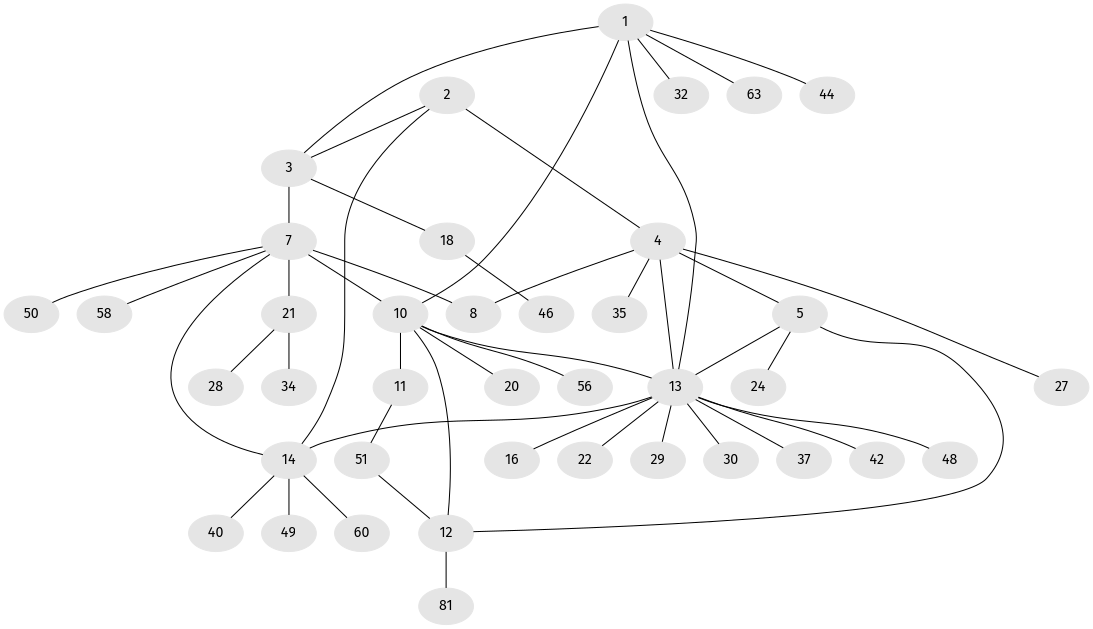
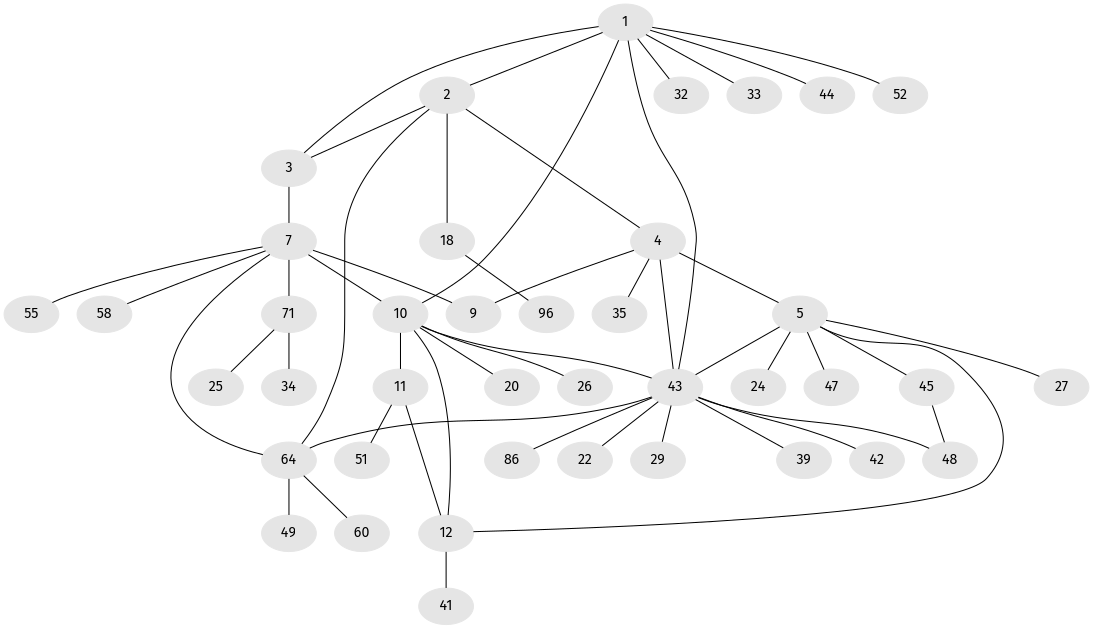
none -> (536, 59)
(754, 95) -> (754, 95)
none -> (900, 95)
(368, 205) -> (447, 168)
(863, 306) -> (944, 347)
(31, 314) -> (31, 314)
(289, 314) -> (289, 314)
(473, 314) -> (473, 314)
(546, 314) -> (546, 314)
(216, 387) -> (216, 387)
(585, 387) -> (585, 387)
(675, 387) -> (675, 387)
none -> (831, 387)
none -> (927, 387)
(289, 460) -> (289, 460)
(512, 460) -> (512, 460)
(731, 460) -> none
(804, 460) -> (804, 460)
(404, 497) -> (423, 460)
(216, 533) -> none
(446, 606) -> (446, 606)
